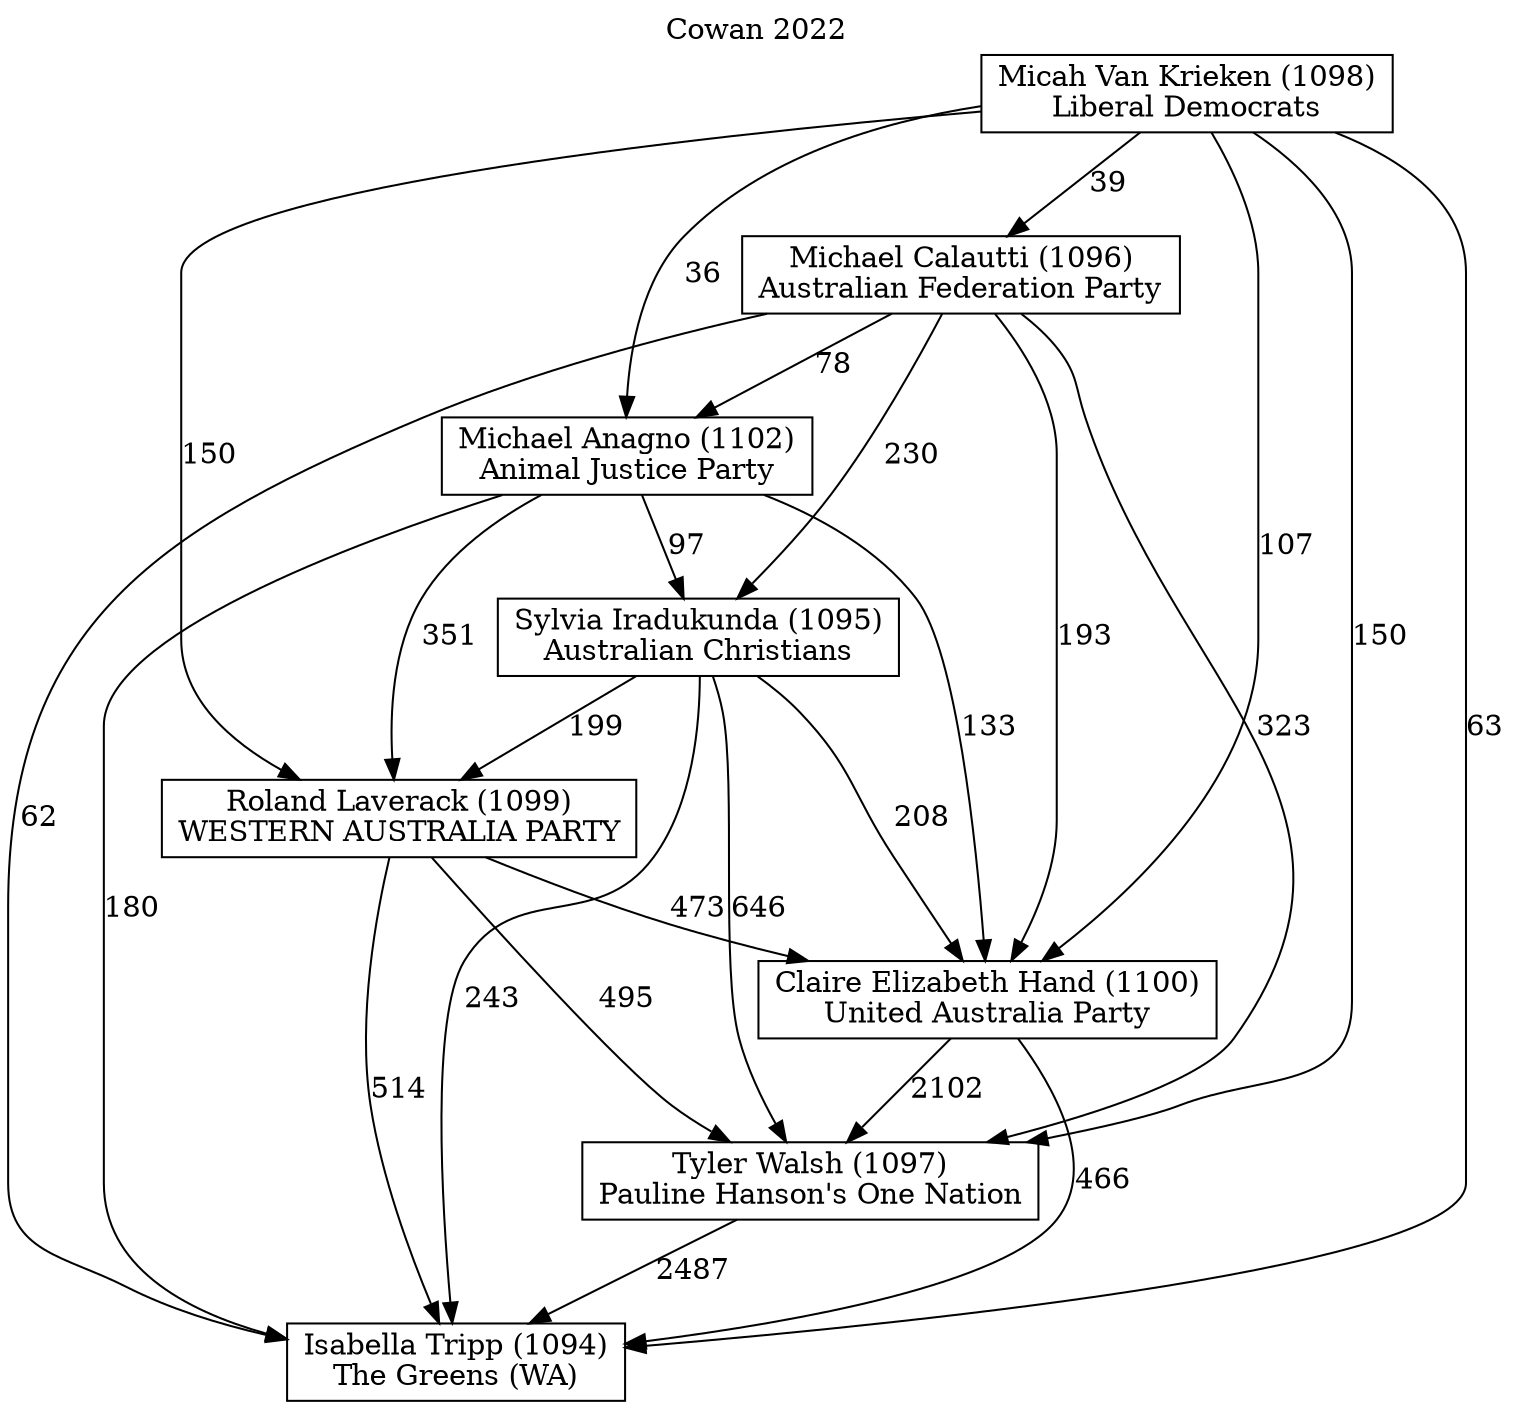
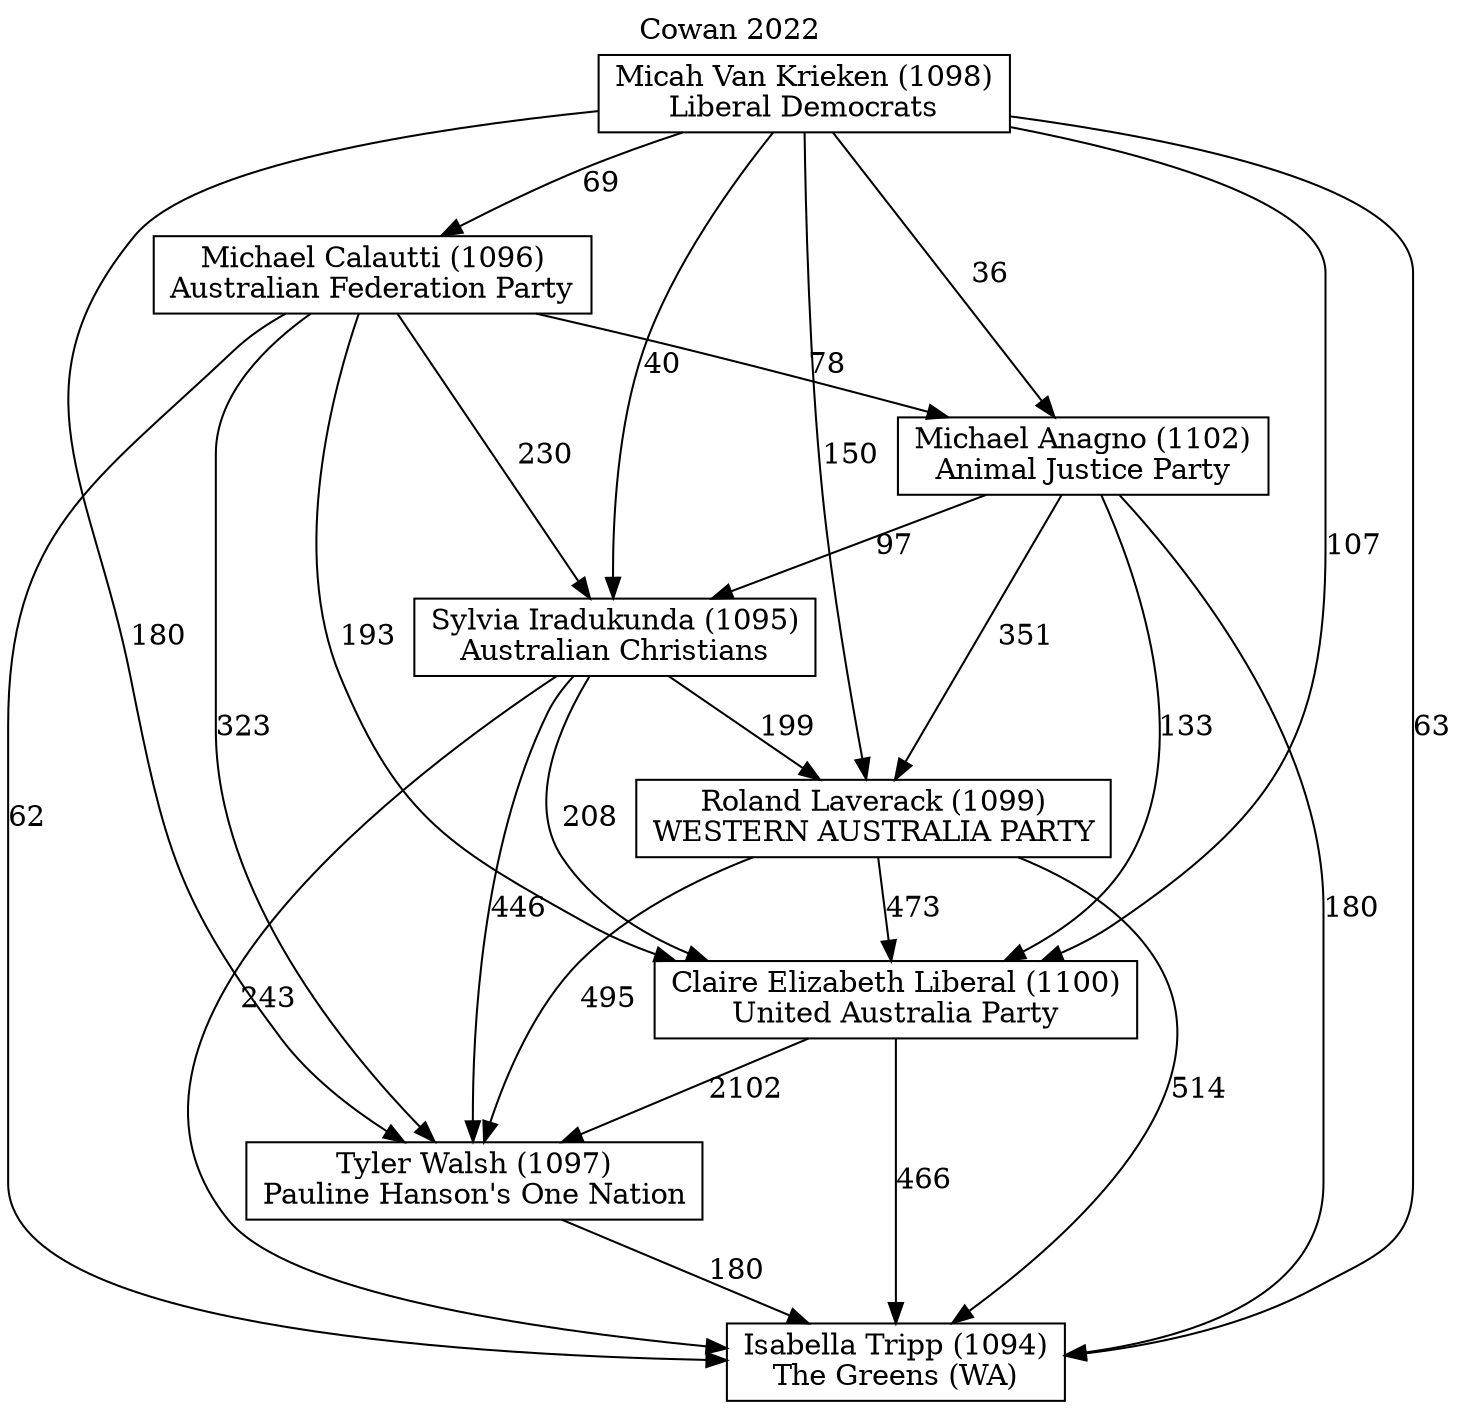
(1109, 184) -> (602, 184)
none -> (652, 328)
(1380, 637) -> (159, 637)
(759, 909) -> (519, 909)
(988, 1000) -> (896, 1000)
(693, 1272) -> (737, 1272)
